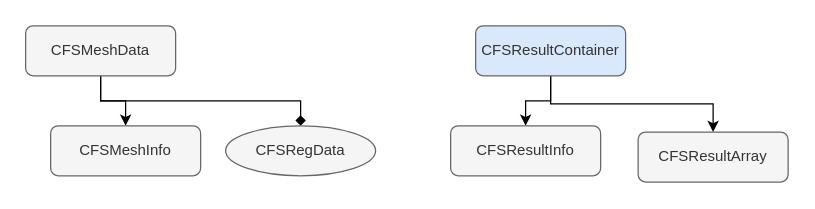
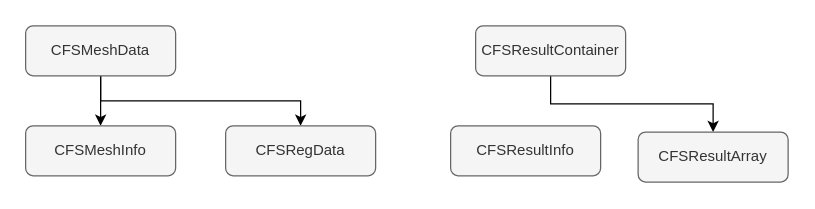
(551, 51) -> (551, 51)
(529, 101) -> none
(301, 115) -> (301, 116)
(126, 151) -> (101, 151)
(301, 151) -> (301, 151)
